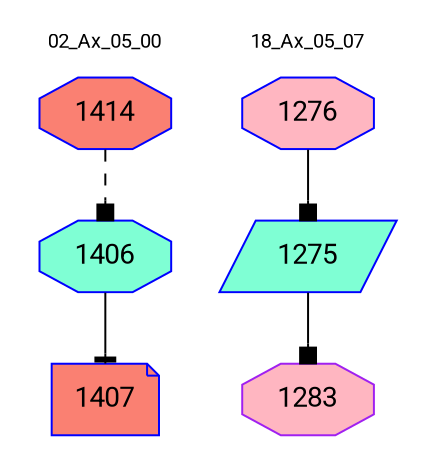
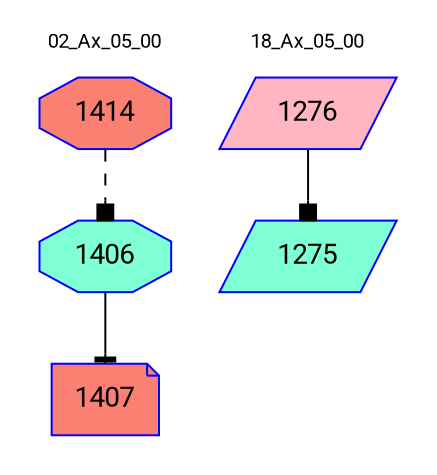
(308, 43) -> (308, 43)
(308, 113) -> (308, 113)
(308, 399) -> none
